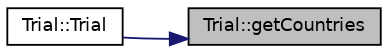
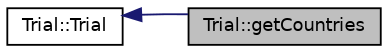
(146, 39) -> (165, 14)
